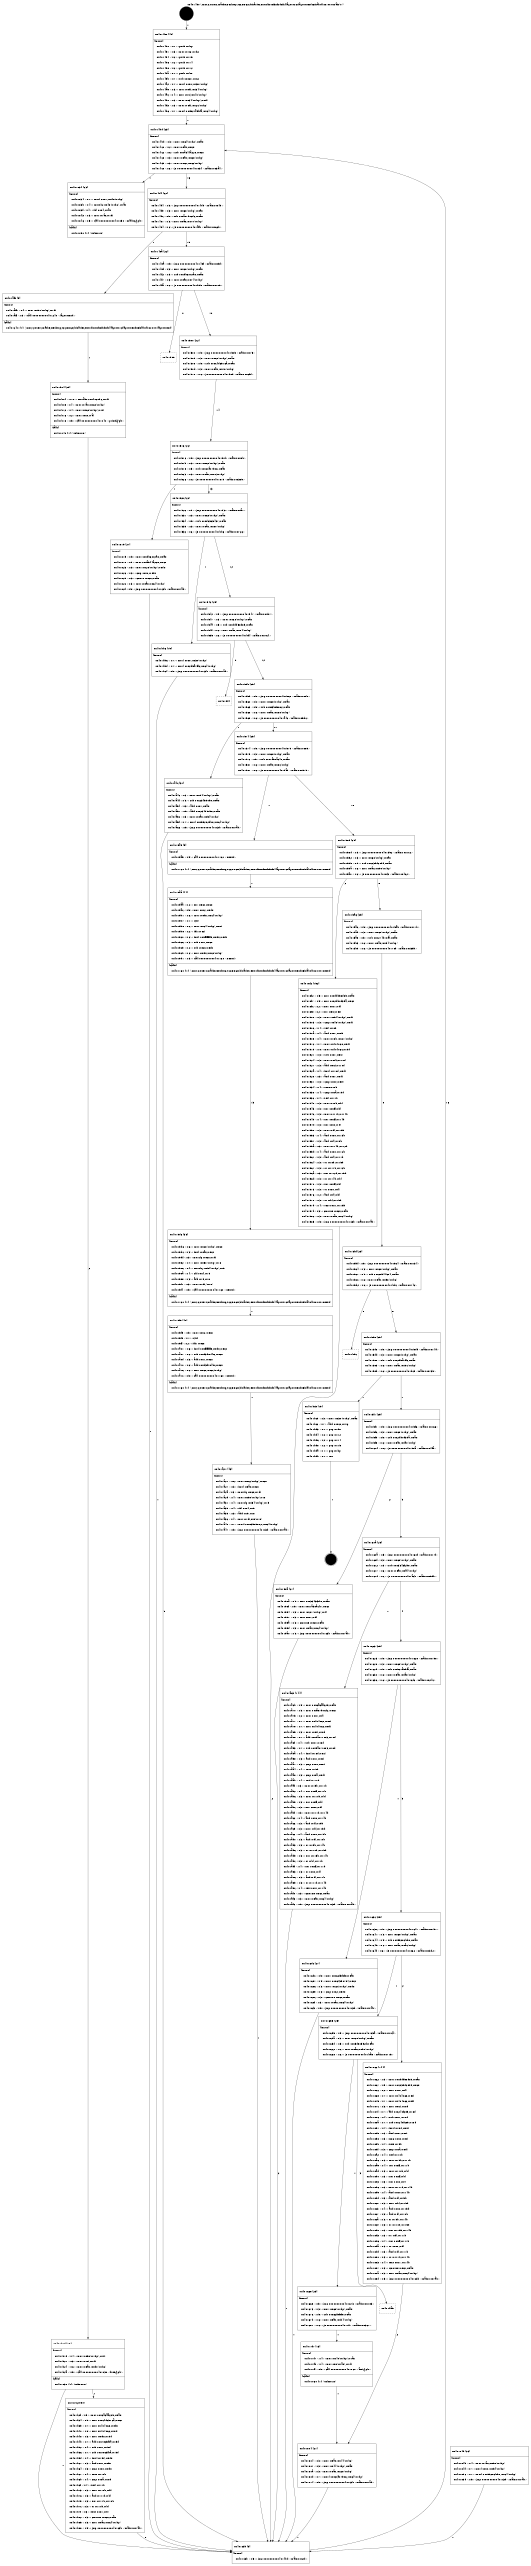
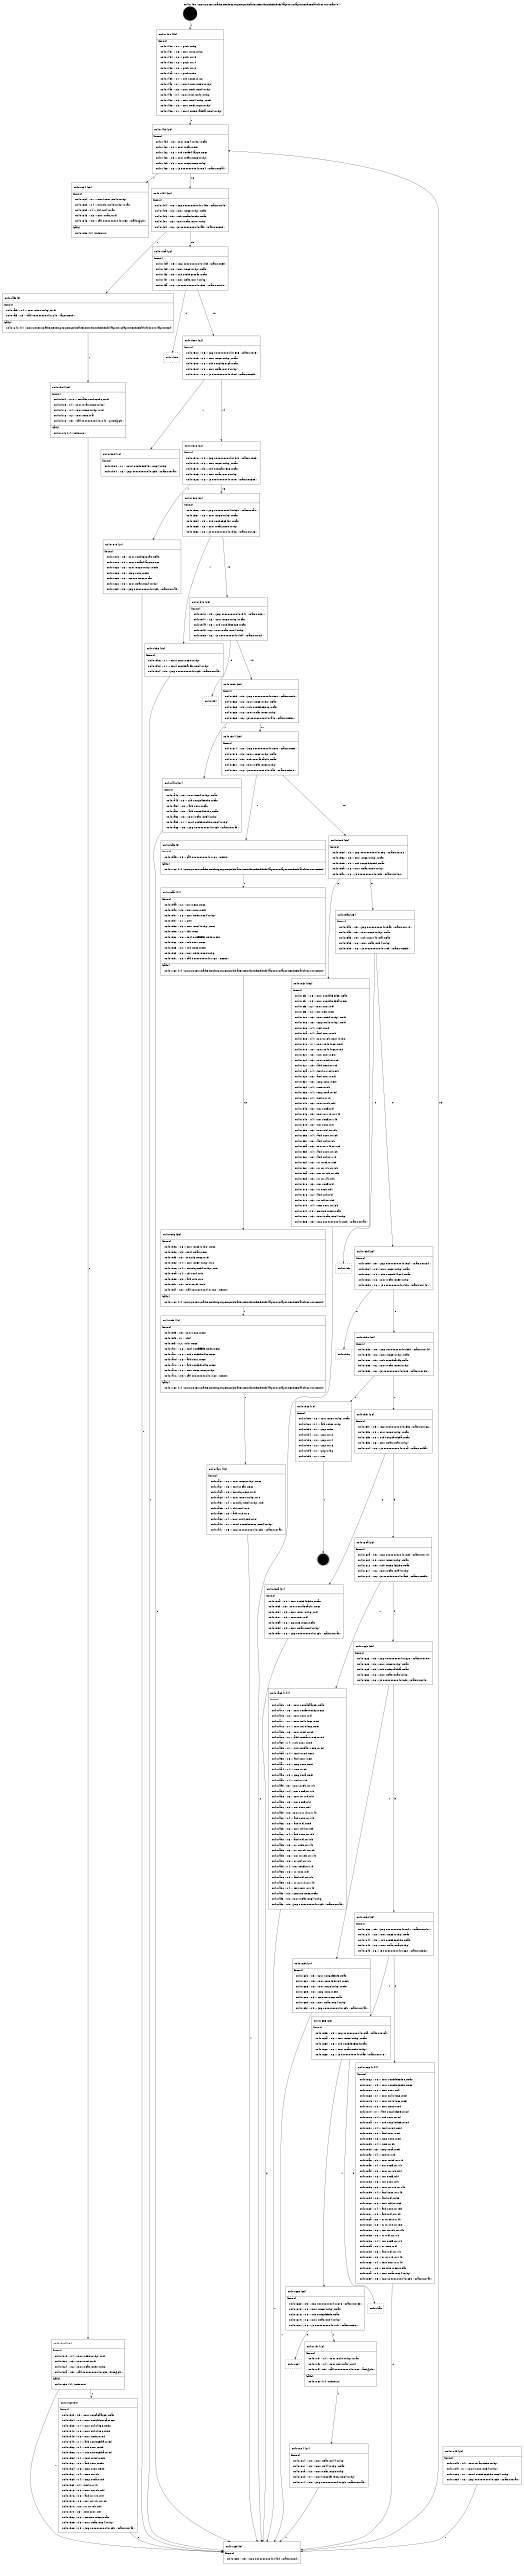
none -> (140, 463)
none -> (344, 1268)
none -> (294, 2364)
(385, 2366) -> (392, 2447)
